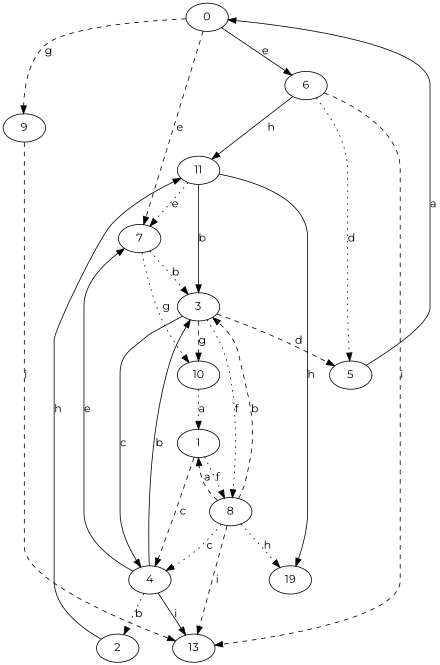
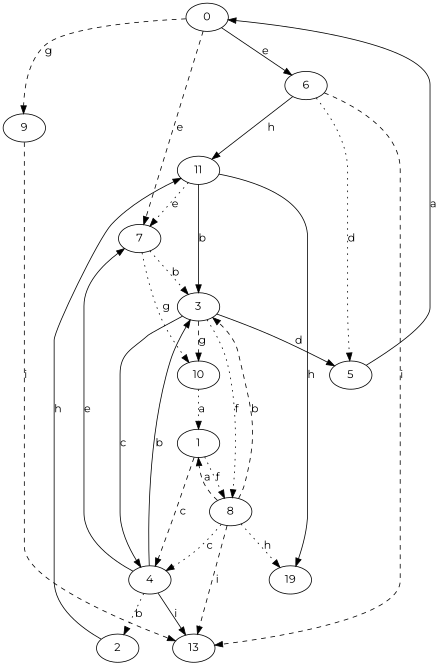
(273, 336) -> (273, 336)
